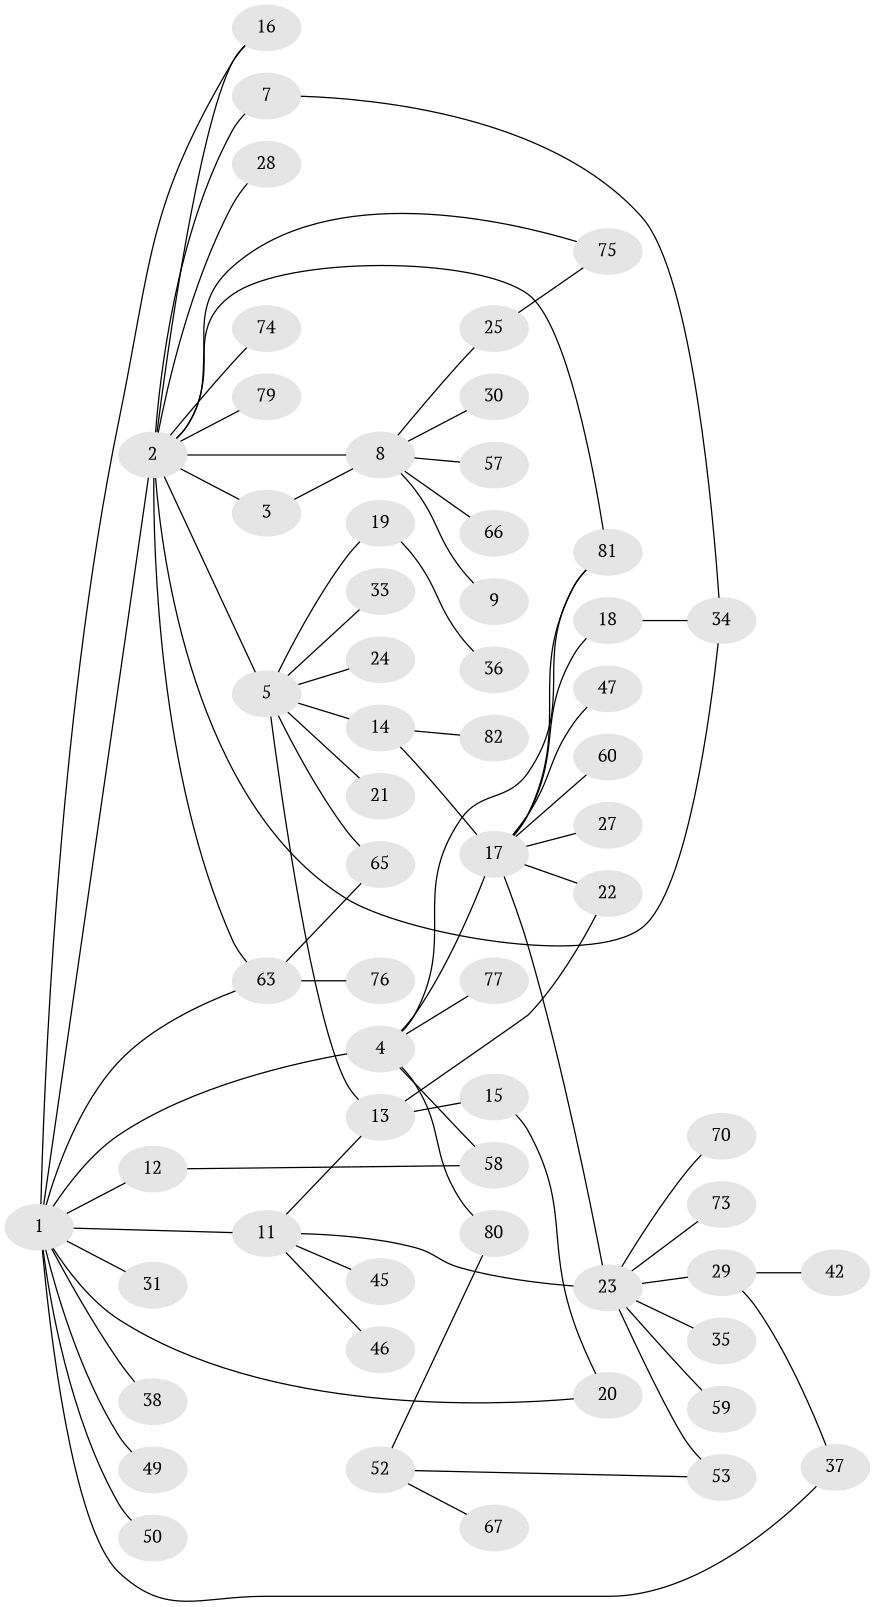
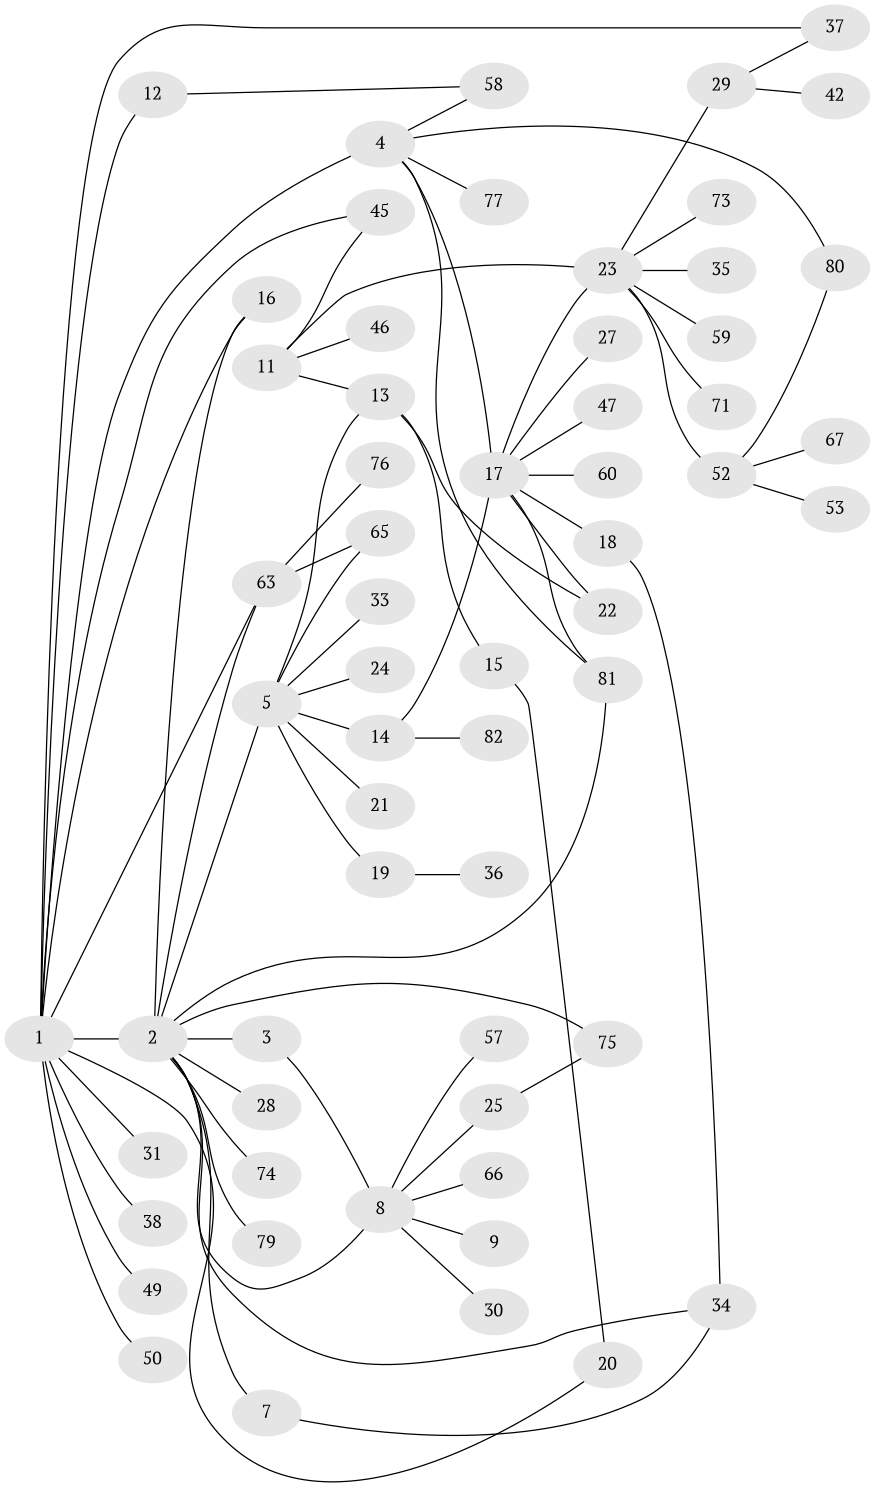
(722, 1136) -> (722, 407)
(153, 1230) -> (104, 564)
(656, 1387) -> (665, 373)
